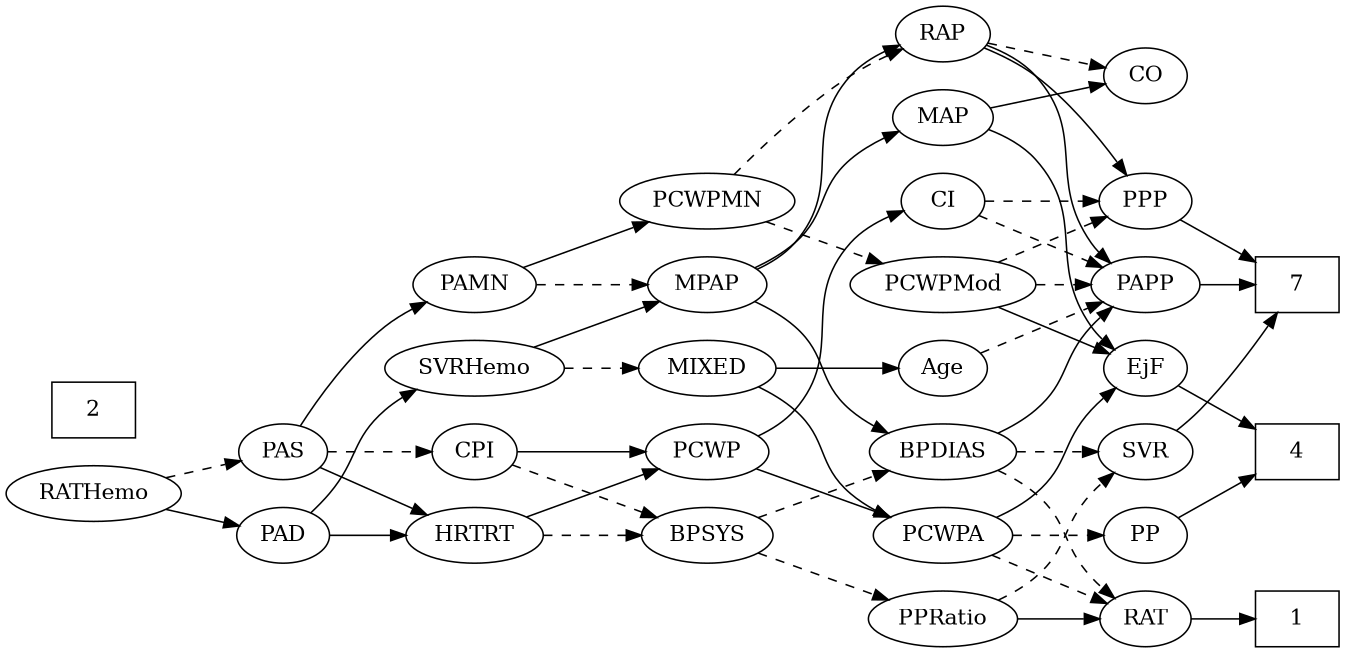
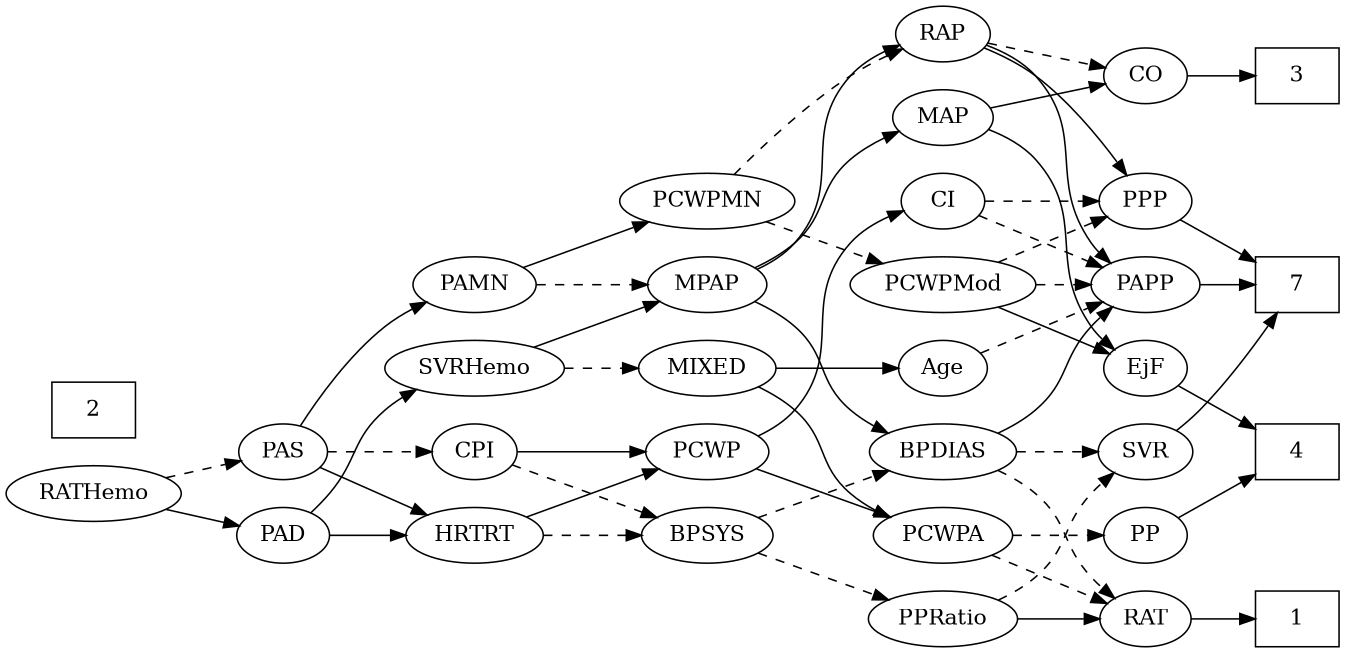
none -> (1297, 76)
(1058, 466) -> none
